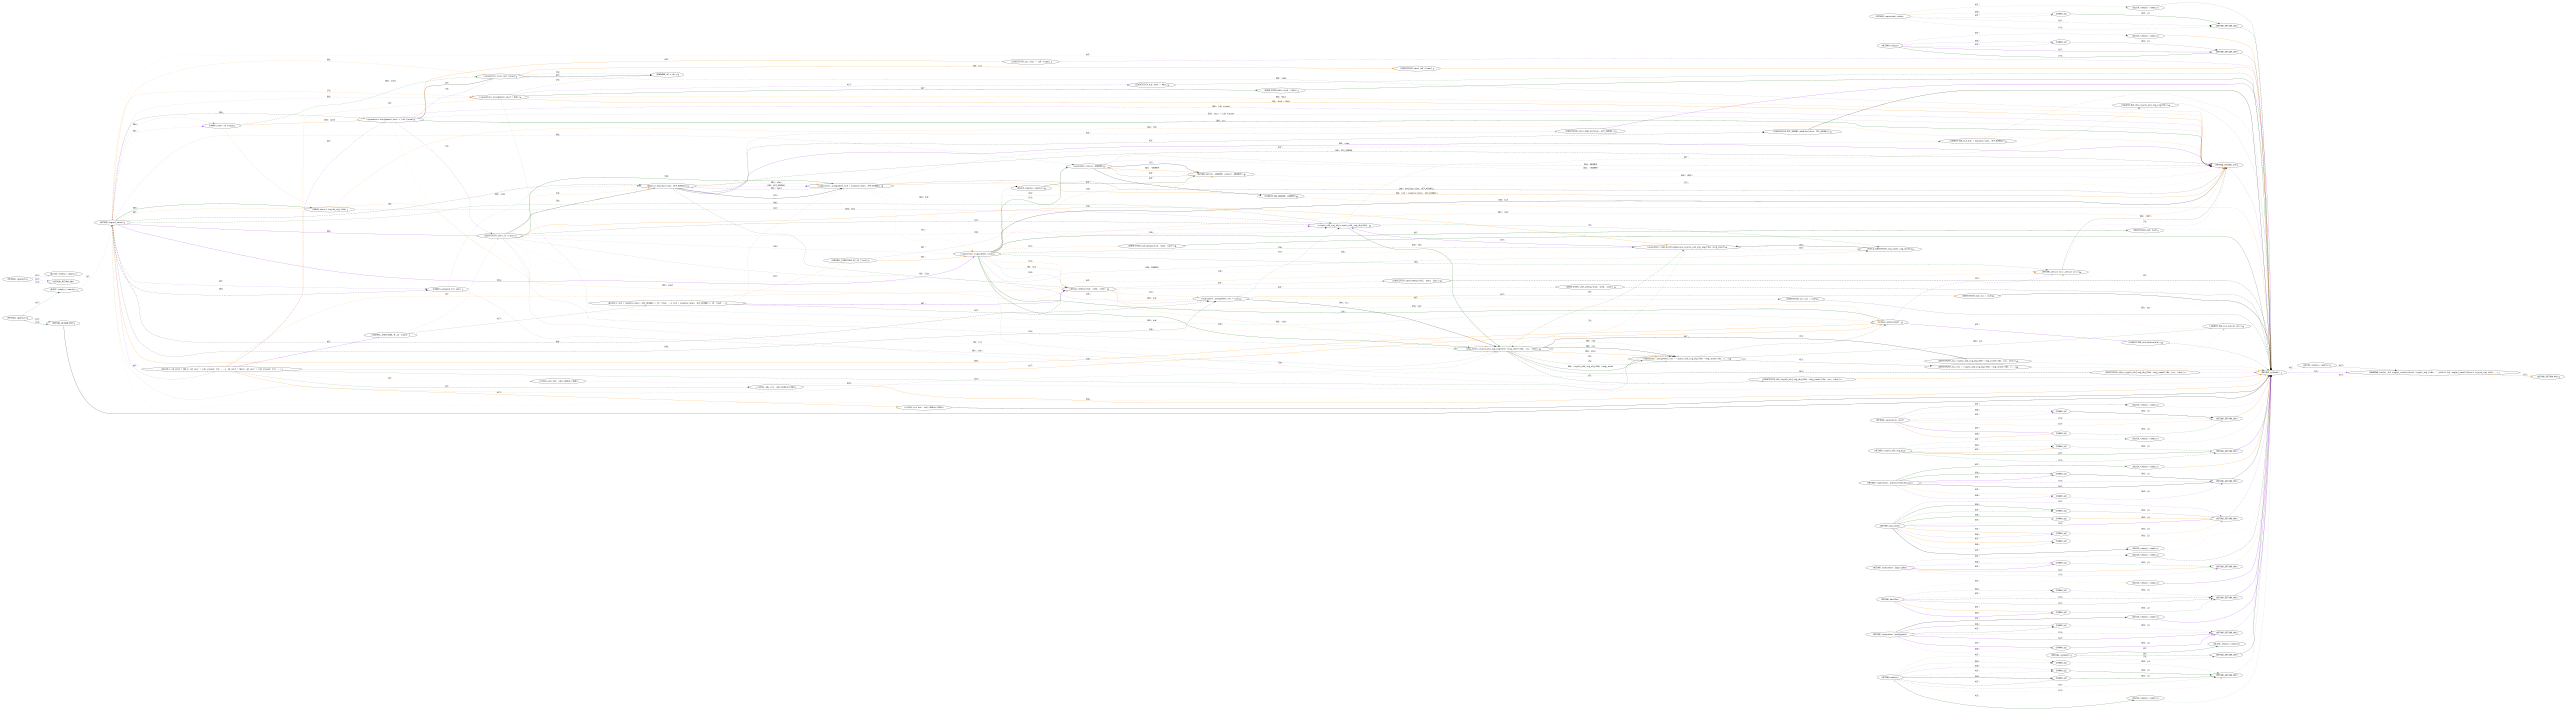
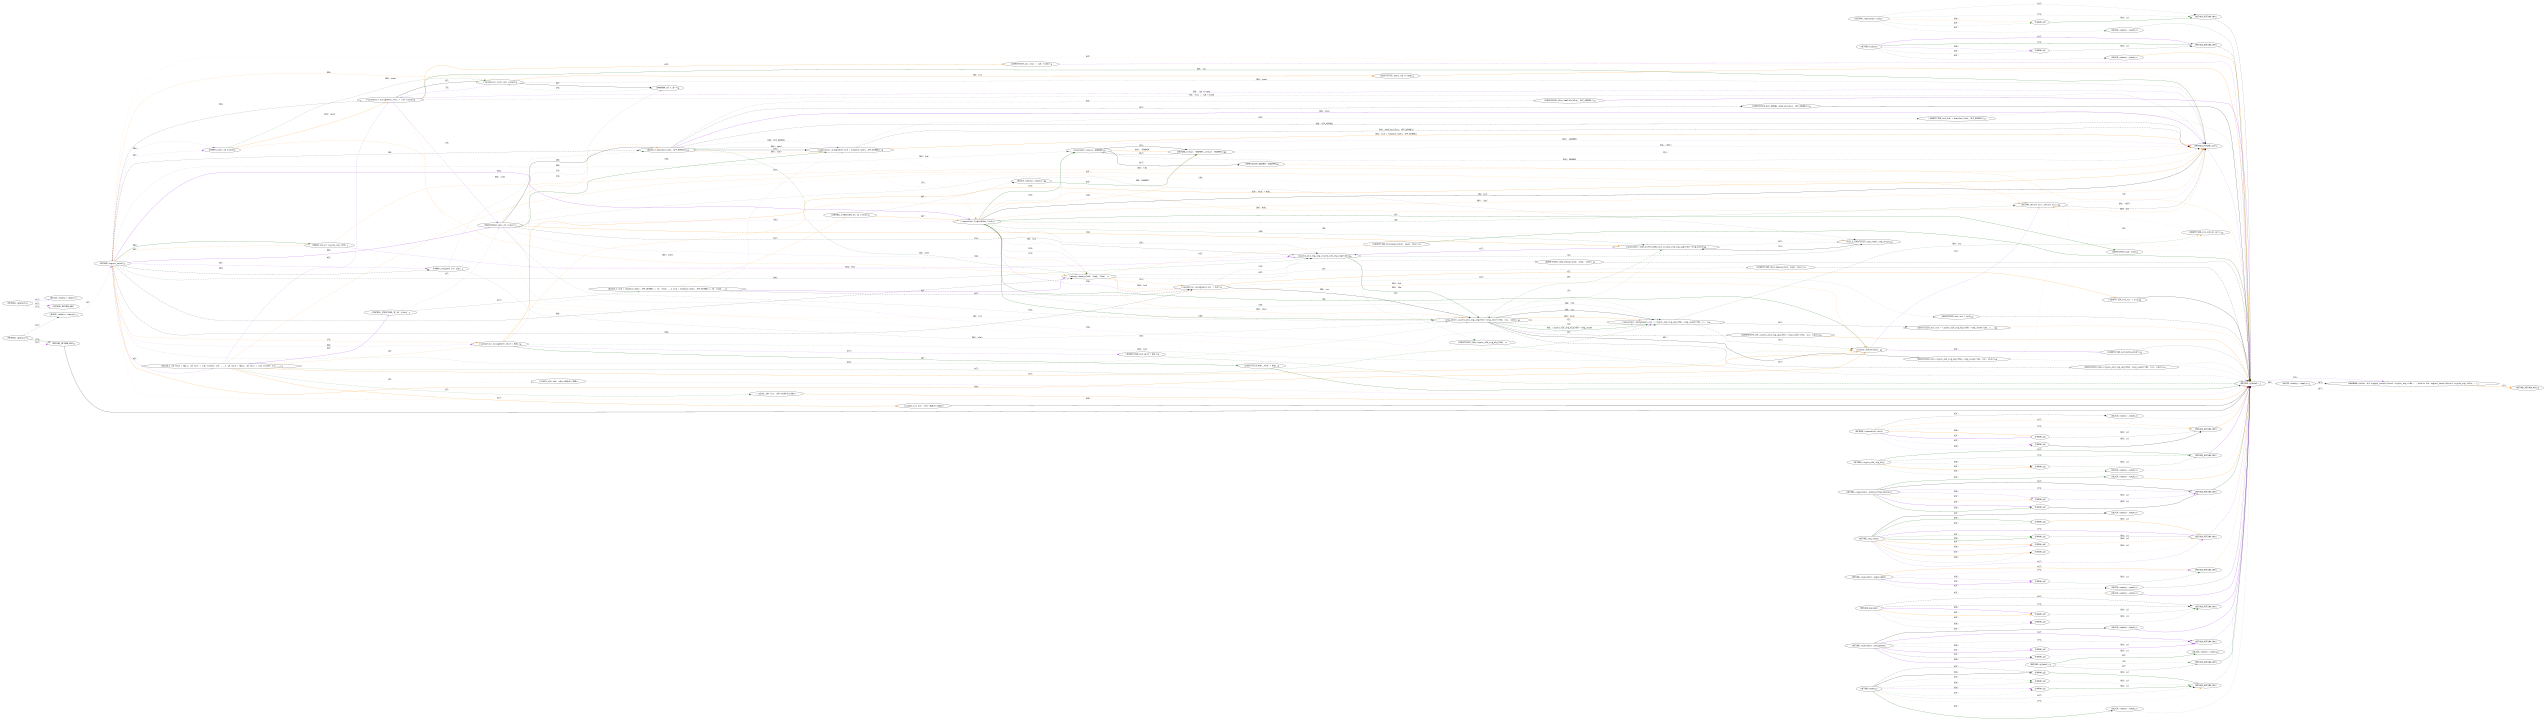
(1126, 57) -> (1103, 58)
(1053, 247) -> (1233, 255)
